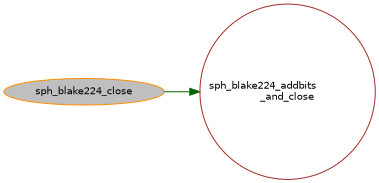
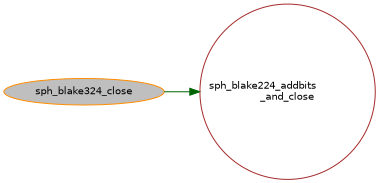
(84, 92) -> (84, 92)
